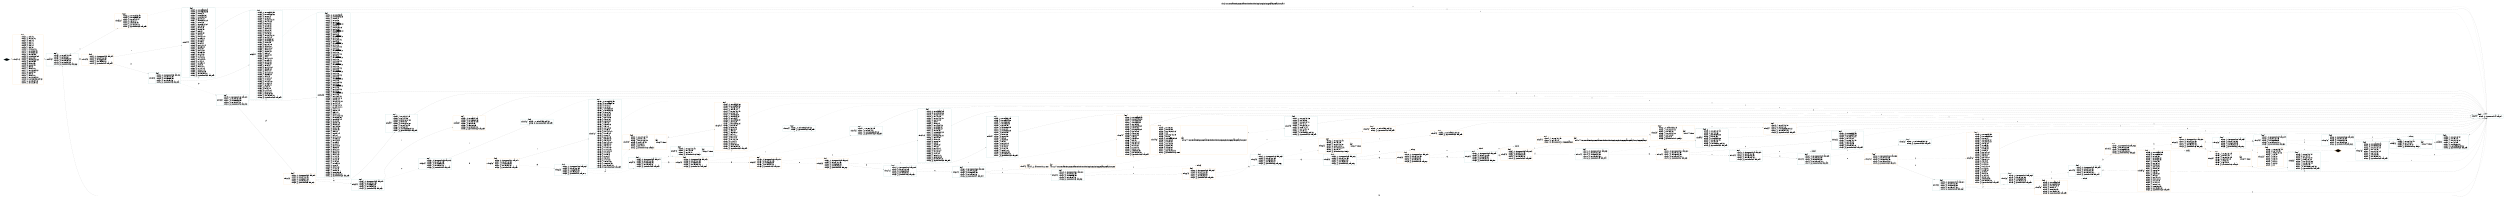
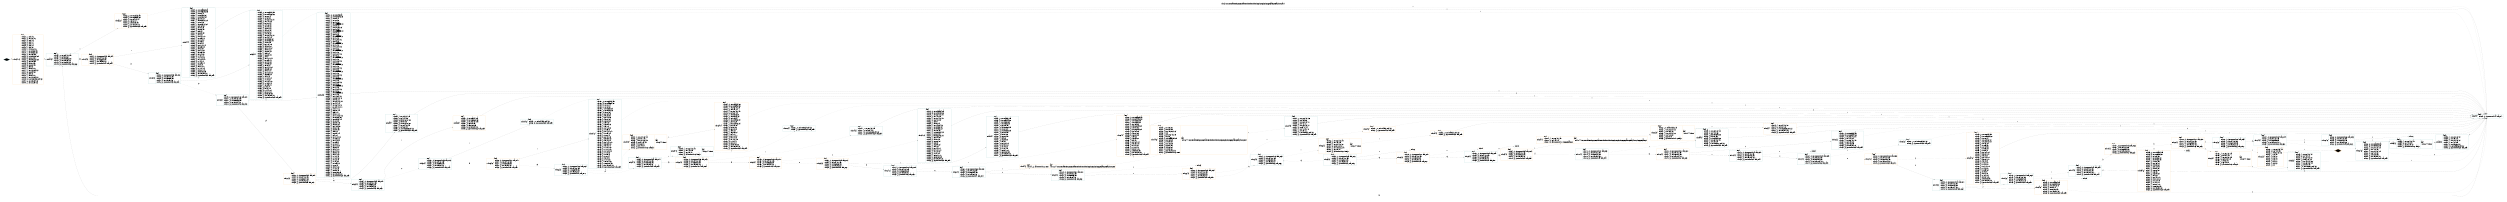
(1303, 160) -> (1304, 161)
